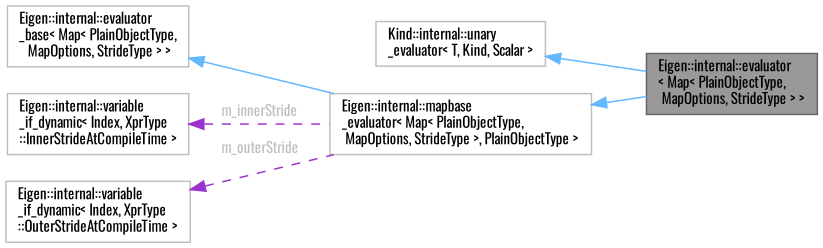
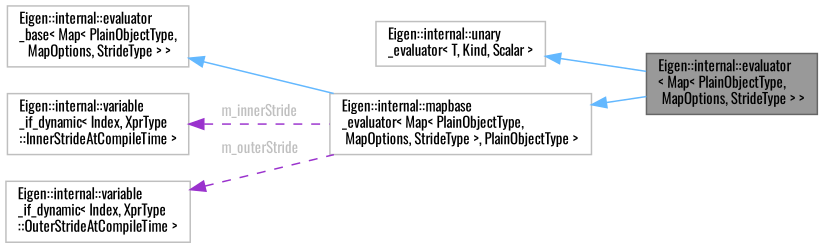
(461, 44) -> (461, 44)
